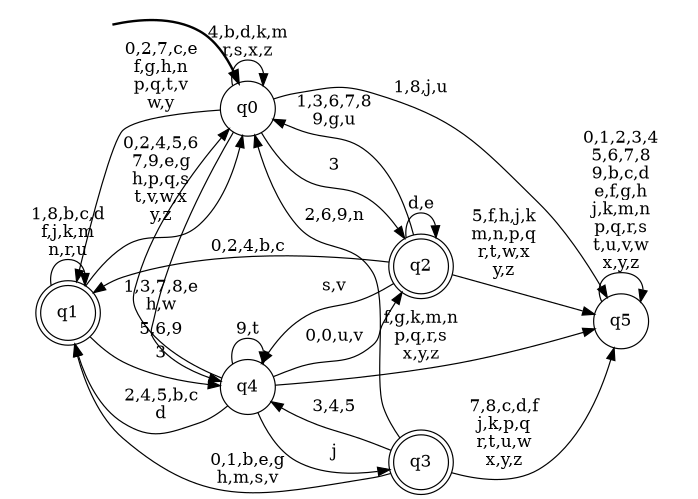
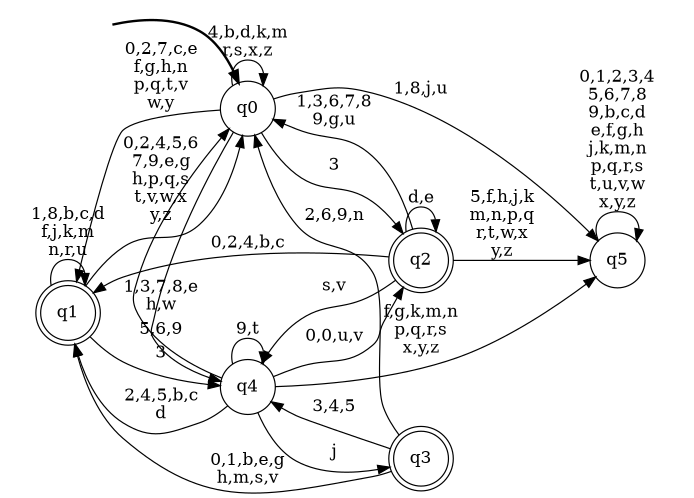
(556, 456) -> none
